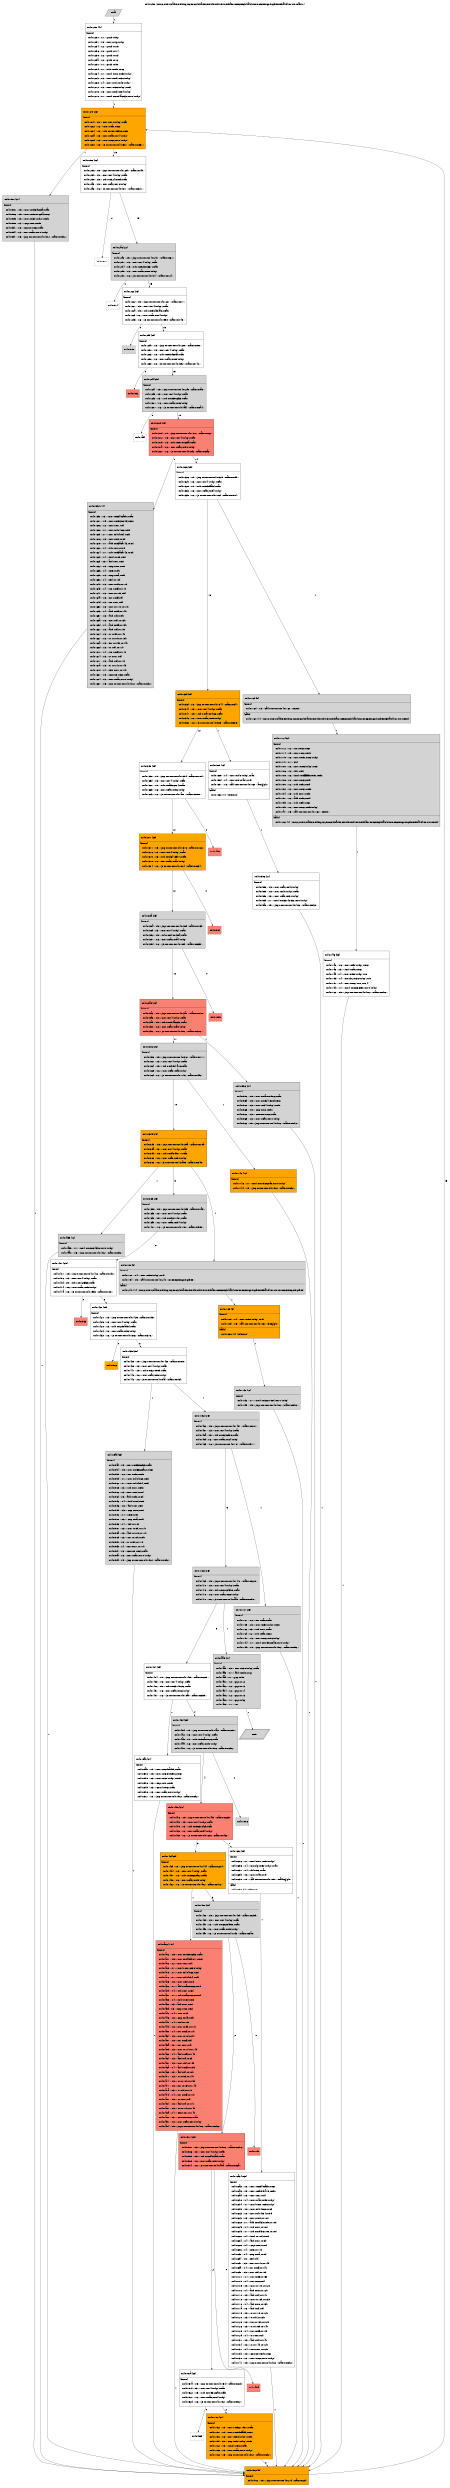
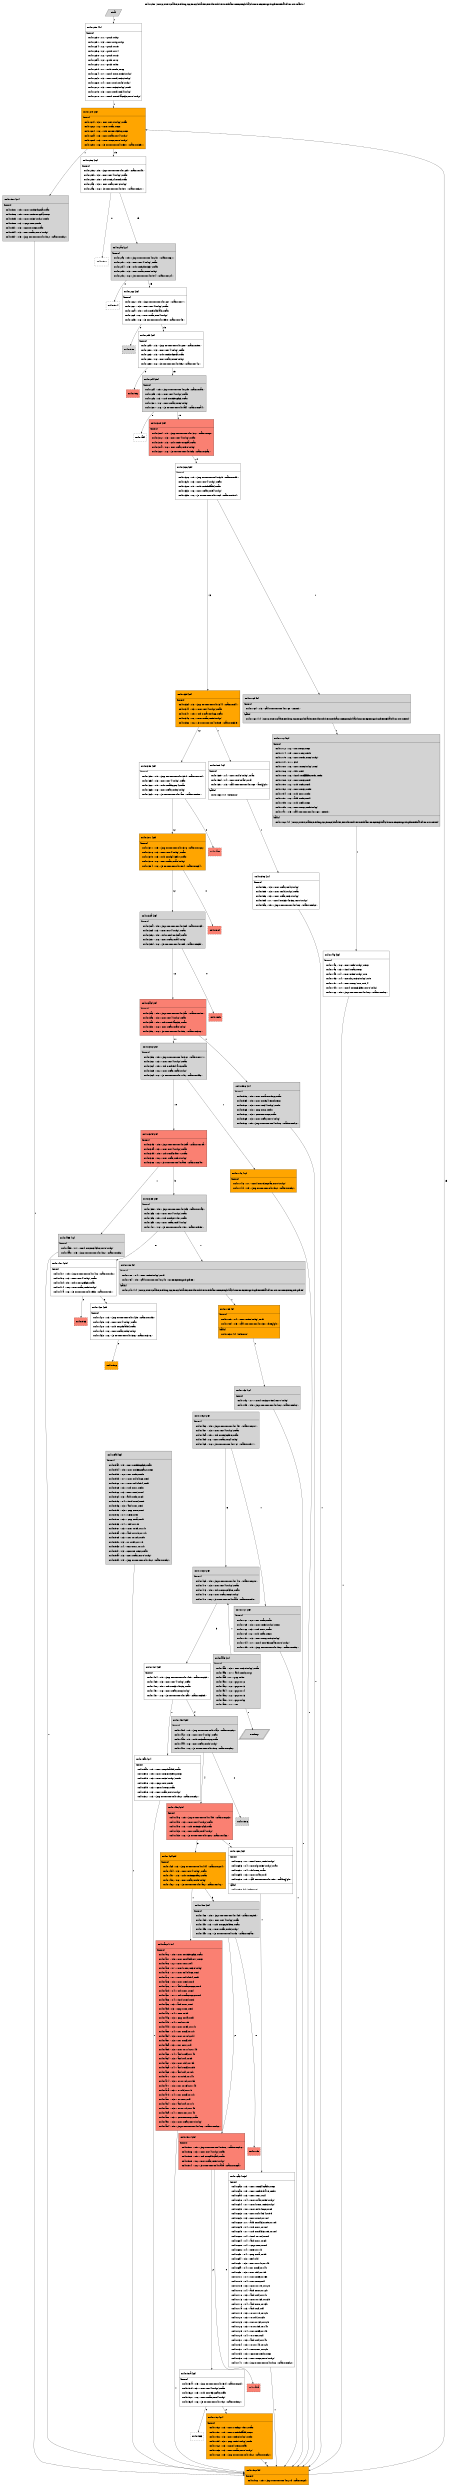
(120, 595) -> none
(174, 1149) -> (174, 1149)
(212, 1211) -> (193, 1246)
(154, 1366) -> none
(224, 1628) -> (229, 1630)
(254, 1734) -> (254, 1734)
